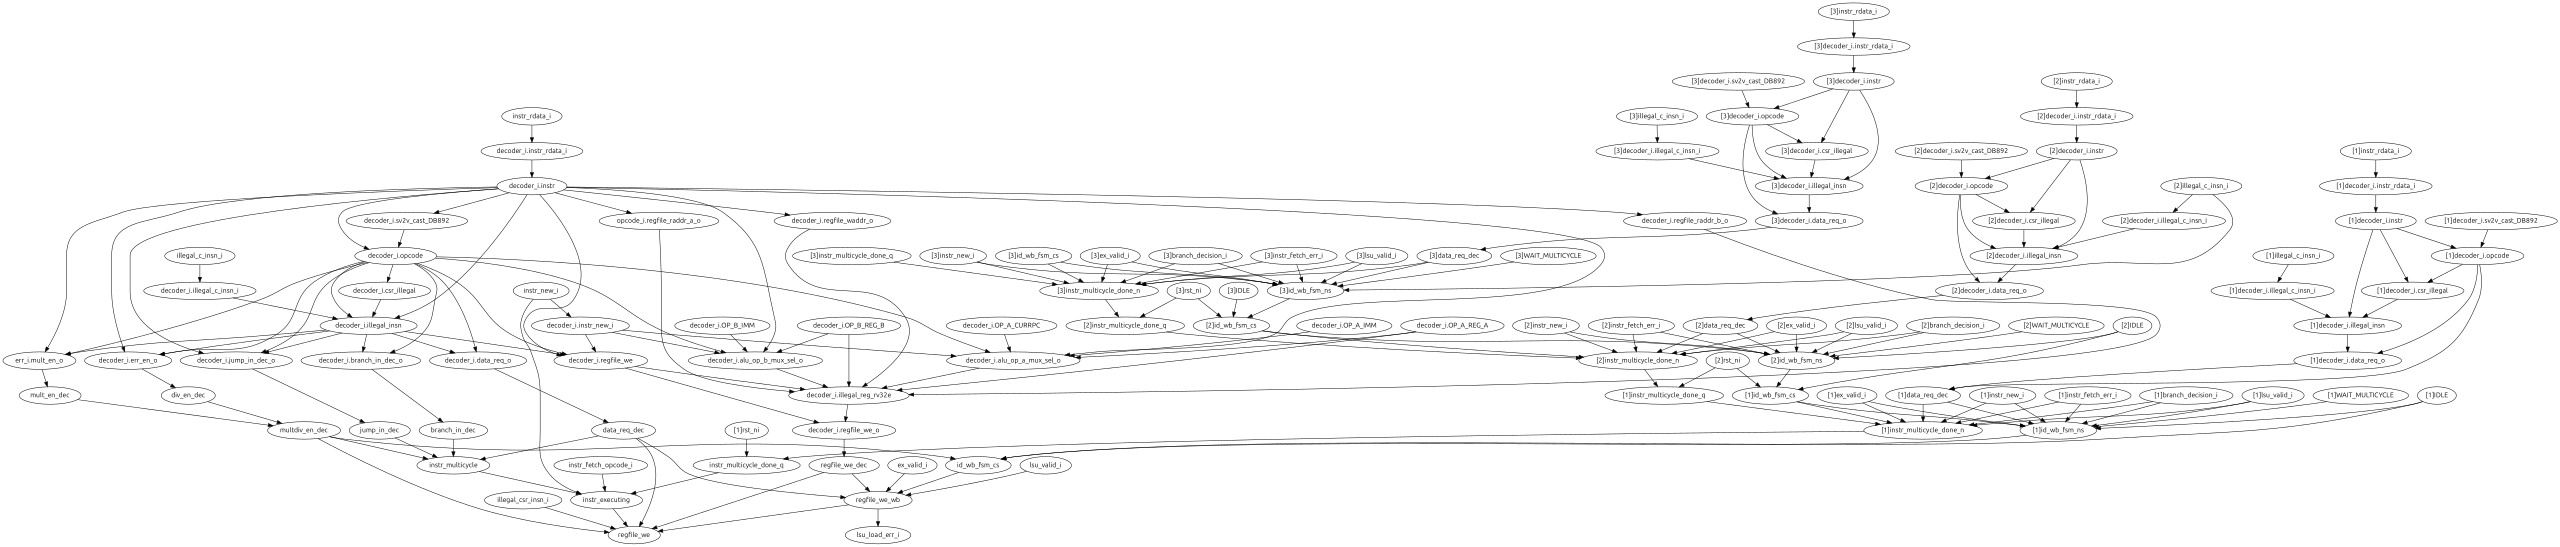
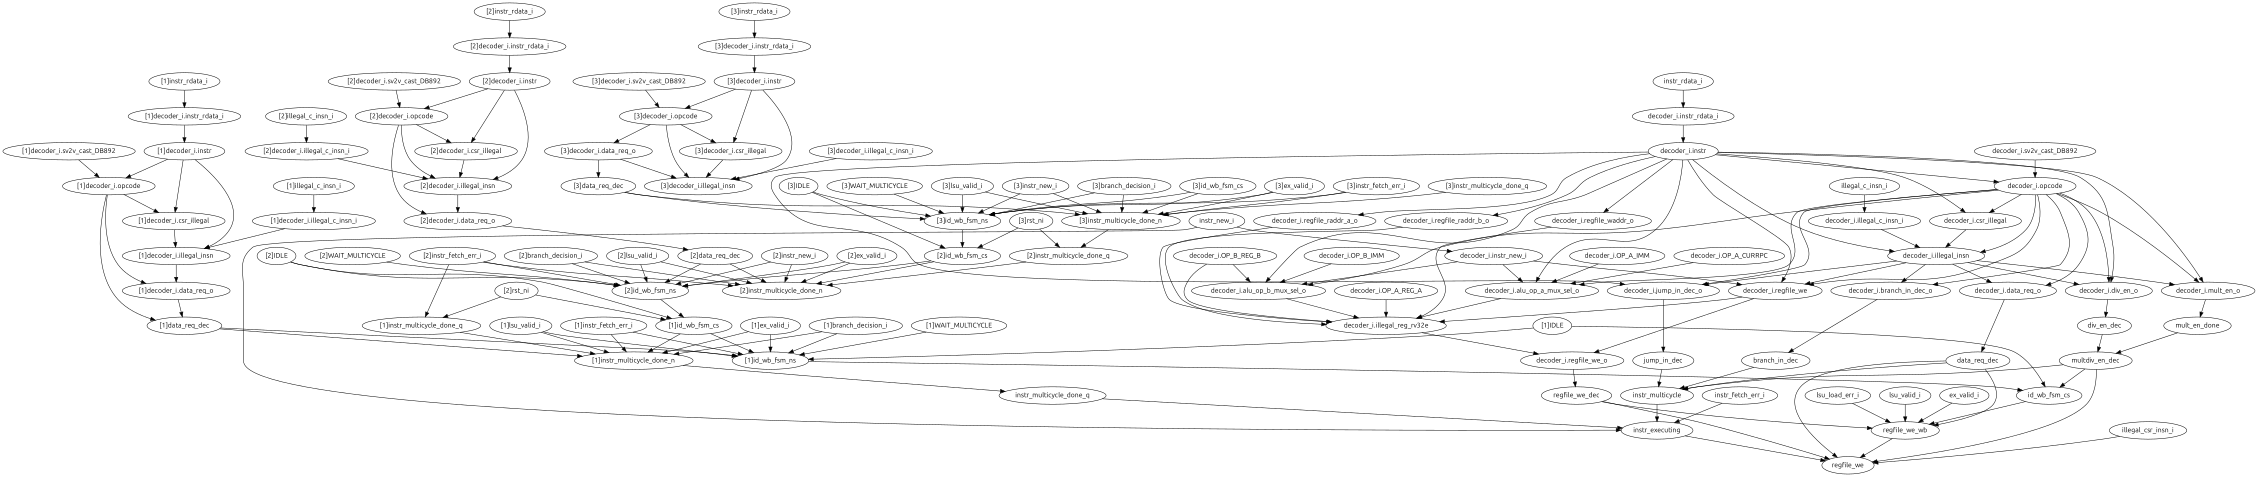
(1657, 116) -> none
(1809, 201) -> (646, 168)
(474, 202) -> (1900, 176)
(659, 221) -> (1315, 221)
(1817, 281) -> (855, 203)
(1249, 347) -> none
(39, 361) -> (2208, 291)
(128, 361) -> (2109, 291)
(1650, 376) -> (438, 289)
(50, 396) -> (2197, 326)
(2003, 396) -> none
(747, 430) -> none
(601, 465) -> (1740, 396)
(878, 515) -> (1869, 412)
